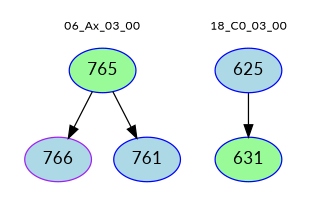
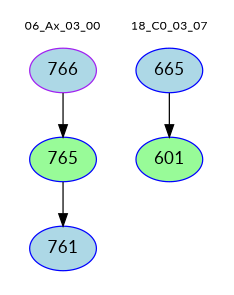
(249, 27) -> (170, 27)
(248, 70) -> (169, 70)
(83, 109) -> (63, 109)
(248, 159) -> (169, 159)
